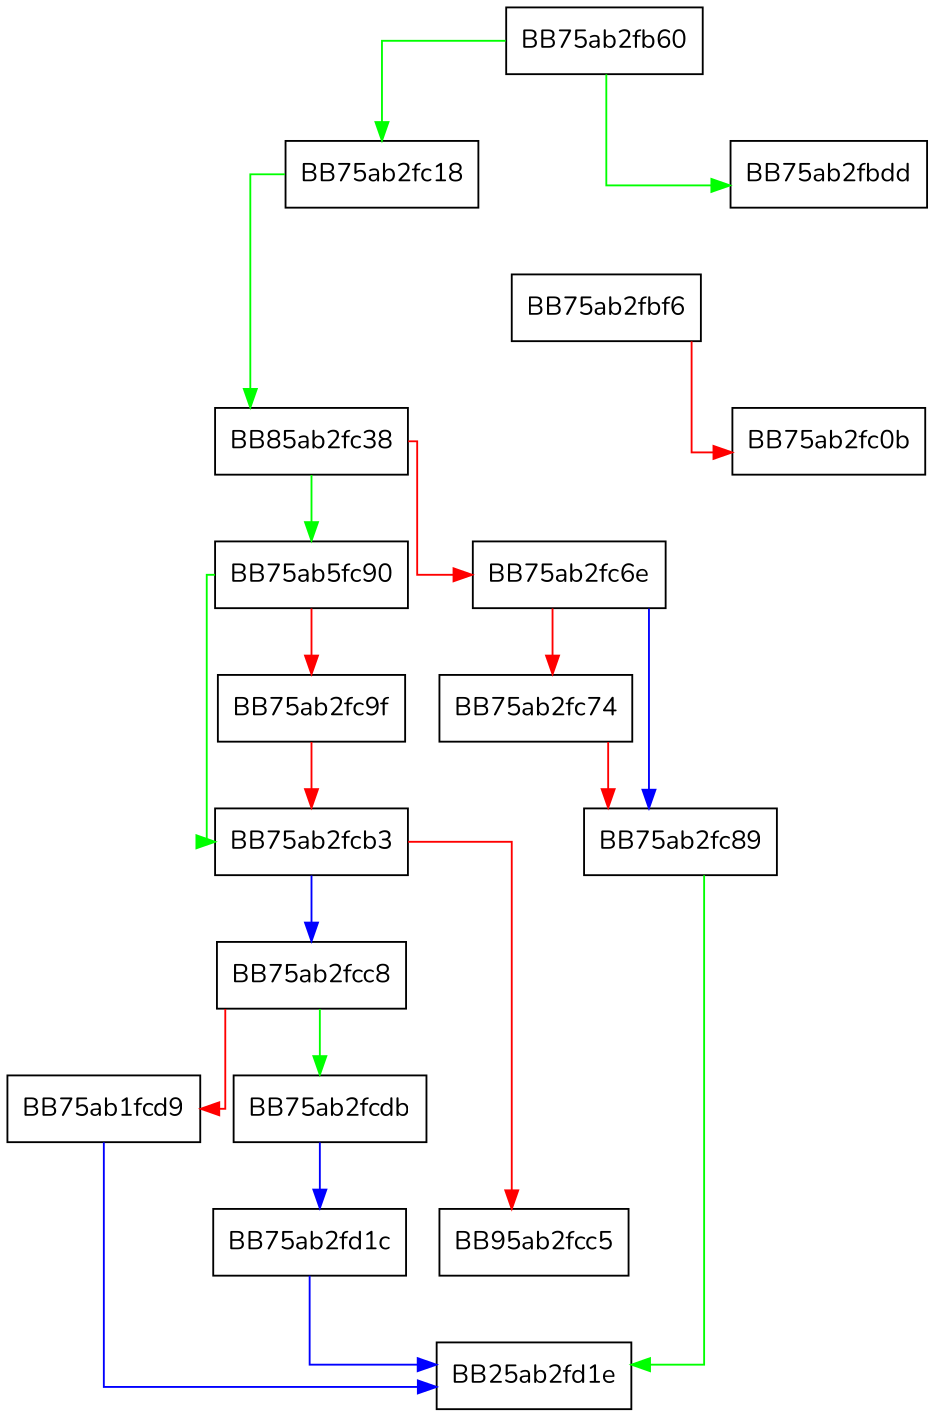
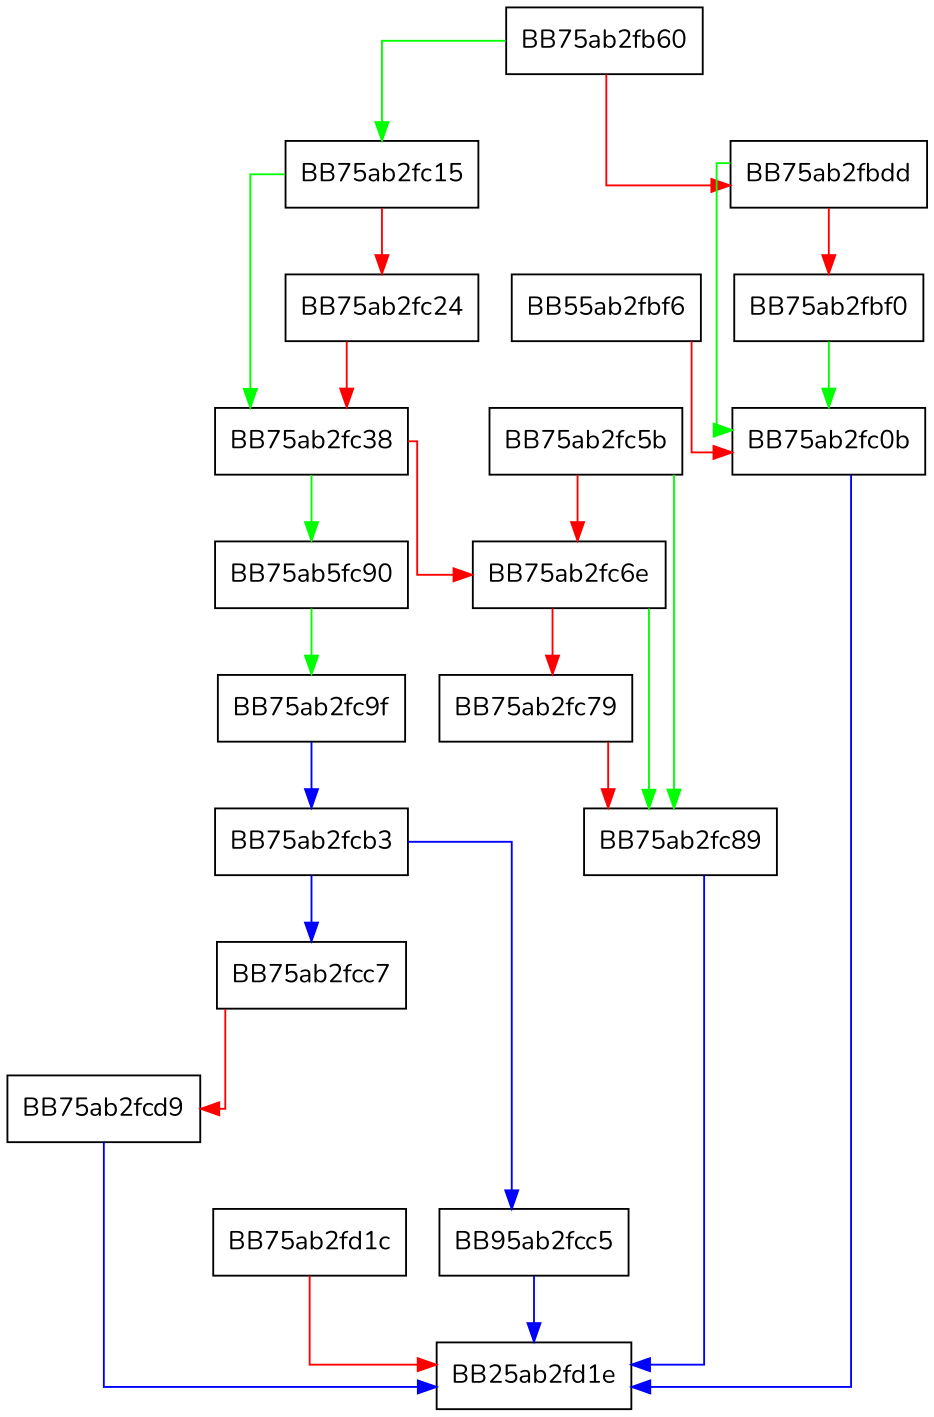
(382, 174) -> (382, 174)
(606, 182) -> (606, 182)
none -> (717, 291)
none -> (382, 308)
(606, 308) -> (606, 308)
none -> (829, 308)
(312, 441) -> (312, 441)
none -> (586, 441)
(312, 632) -> (312, 632)
(649, 699) -> (649, 699)
(207, 705) -> none
(536, 708) -> (536, 708)
(312, 766) -> (312, 766)
(512, 964) -> (512, 964)
(312, 975) -> (312, 975)
none -> (851, 1031)
(104, 1109) -> (104, 1109)
(330, 1109) -> none
(704, 1147) -> (704, 1147)
none -> (534, 1300)
(319, 1365) -> (319, 1365)
